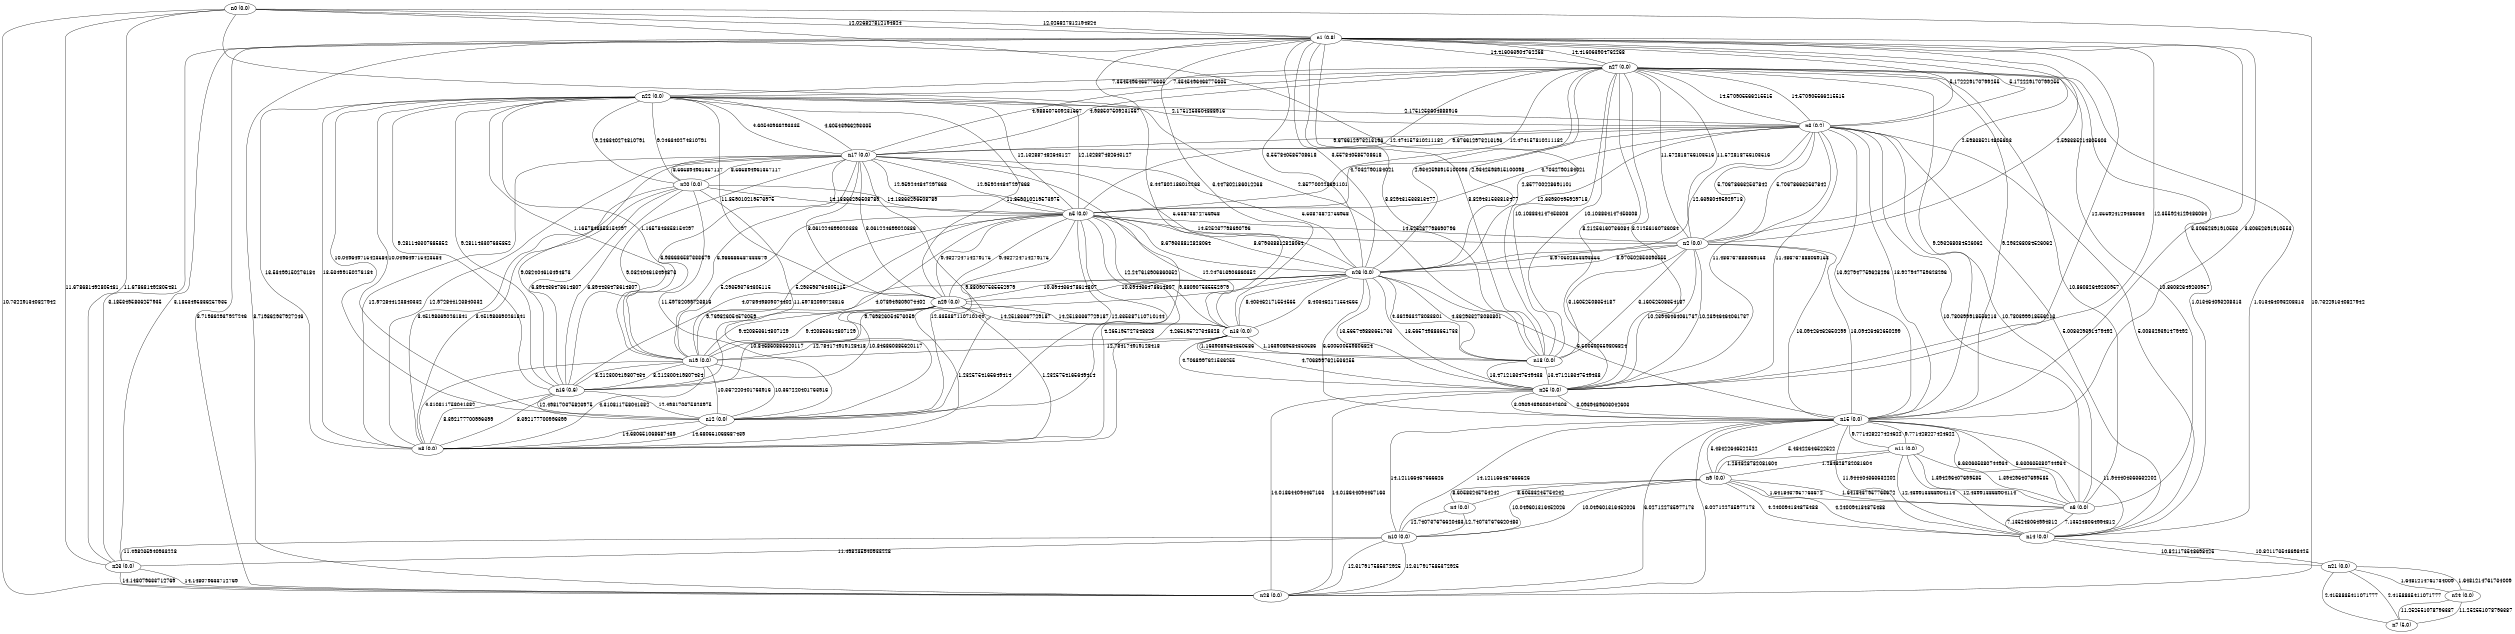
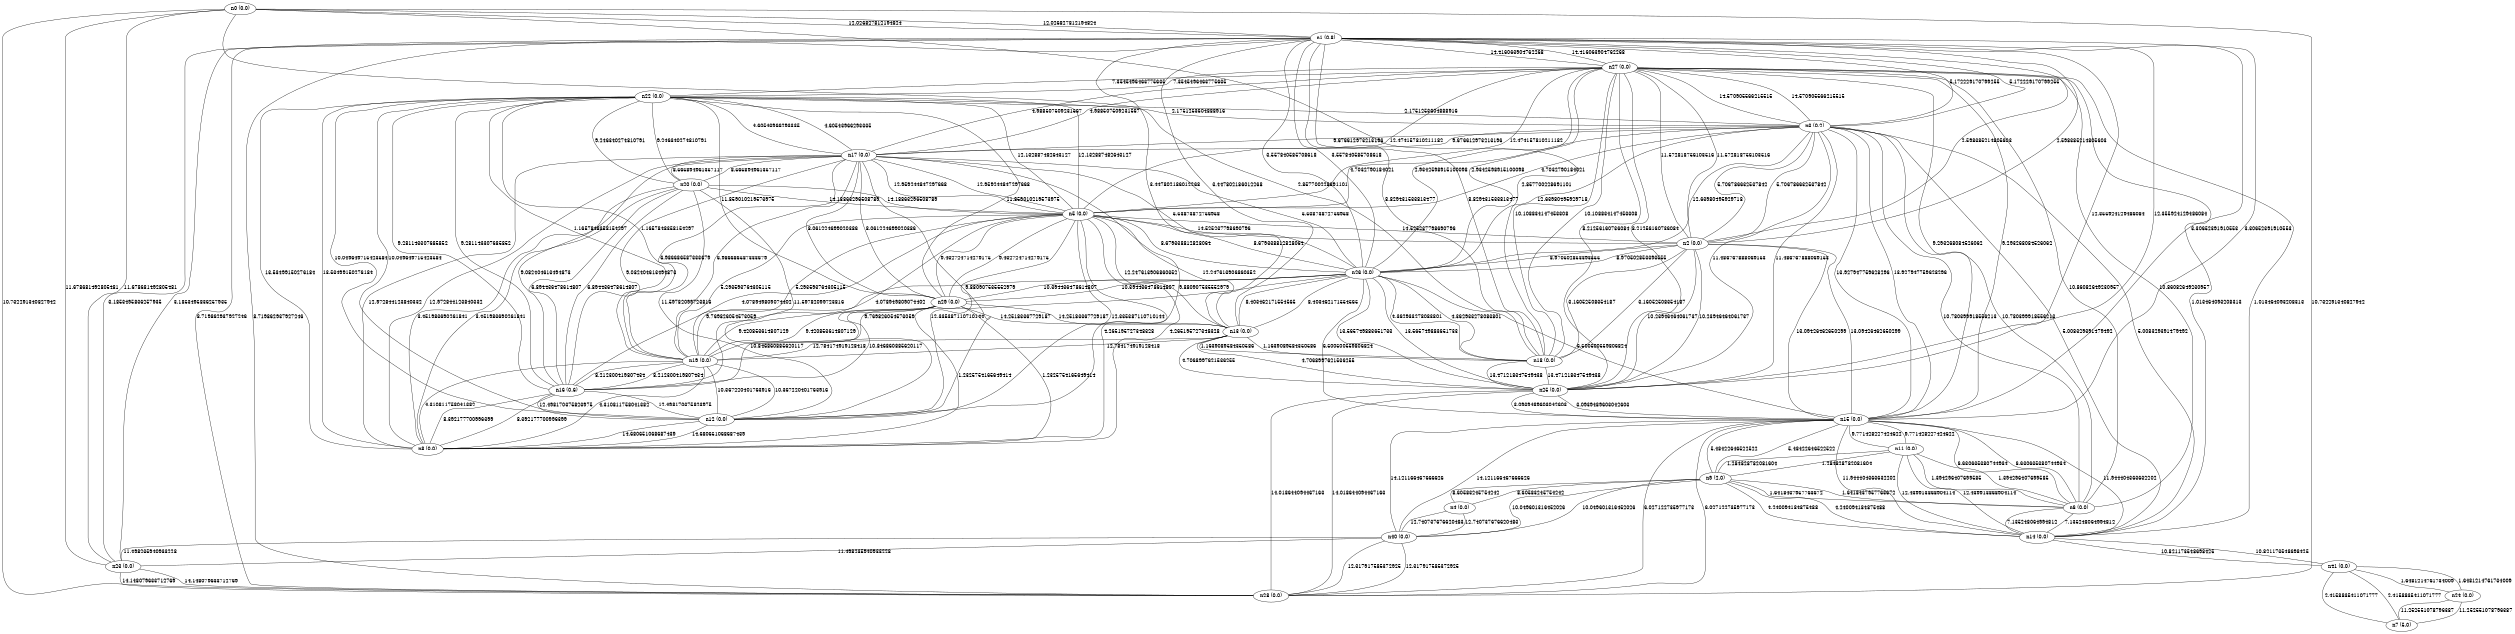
(1716, 479) -> (1716, 479)
(1399, 537) -> (1399, 537)
(2339, 567) -> (2339, 567)
